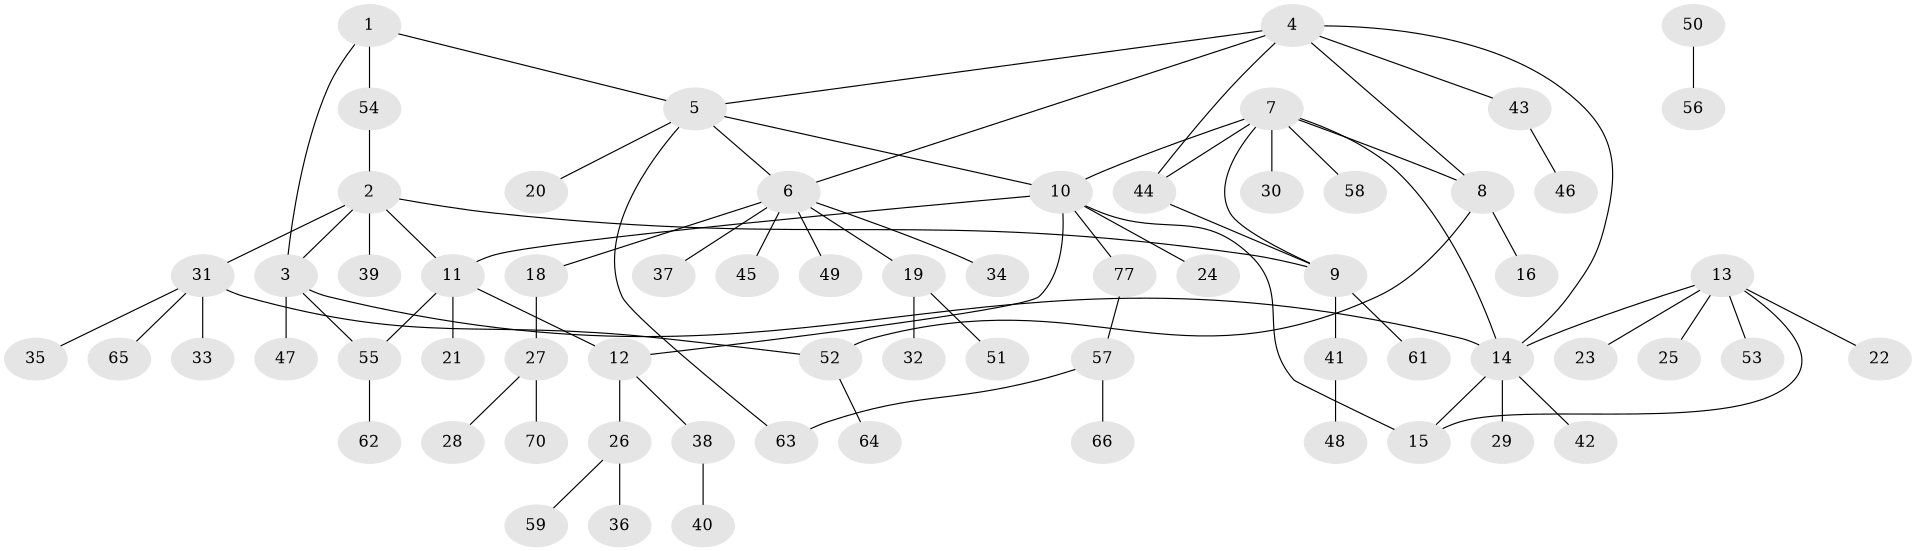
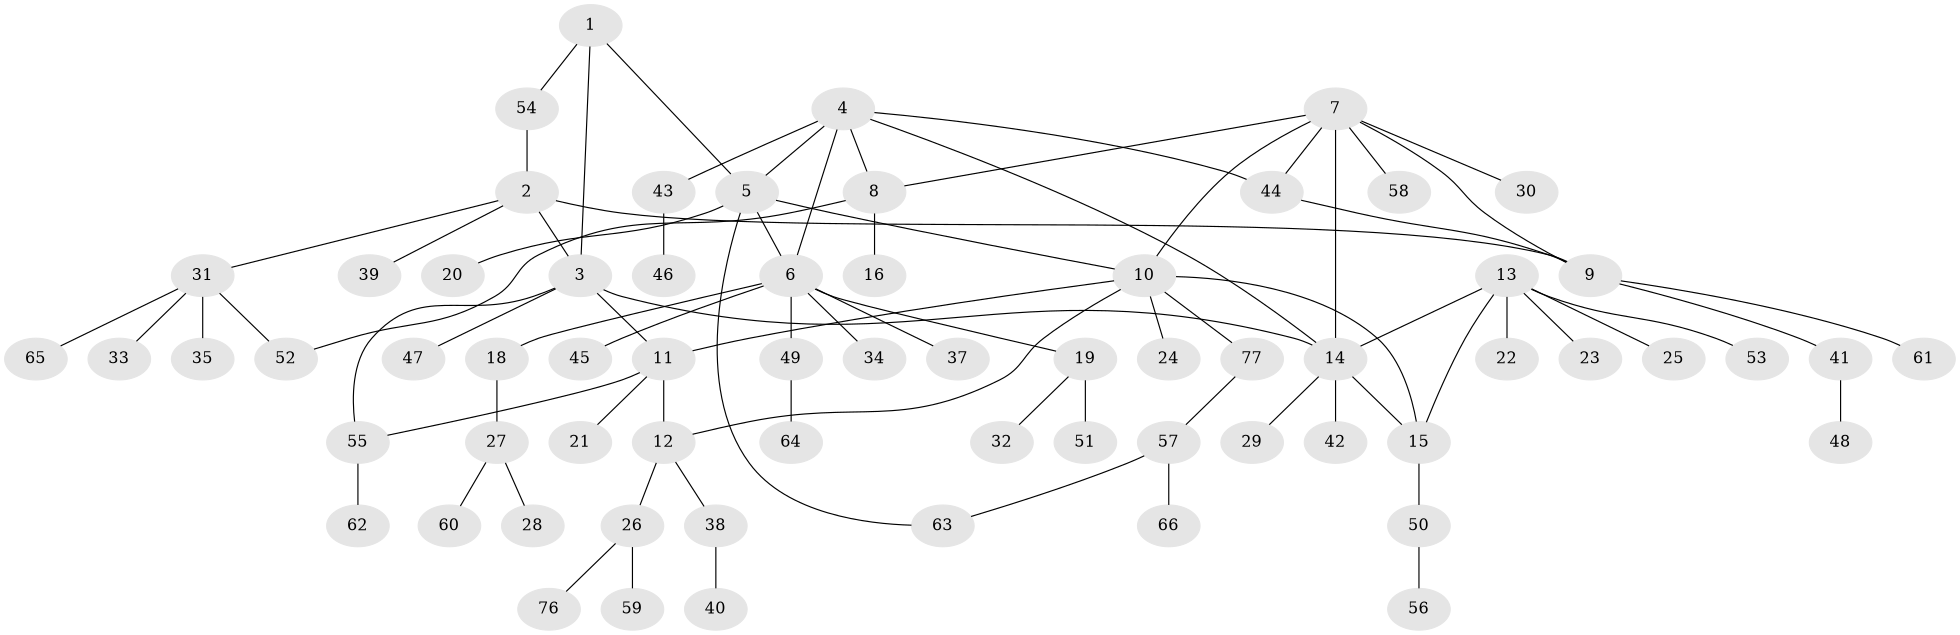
(411, 234) -> (628, 323)
(850, 401) -> (791, 401)
(536, 442) -> (449, 526)
none -> (1419, 484)
(620, 526) -> (549, 609)
